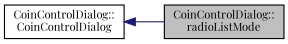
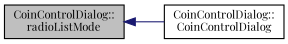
(150, 22) -> (150, 22)
